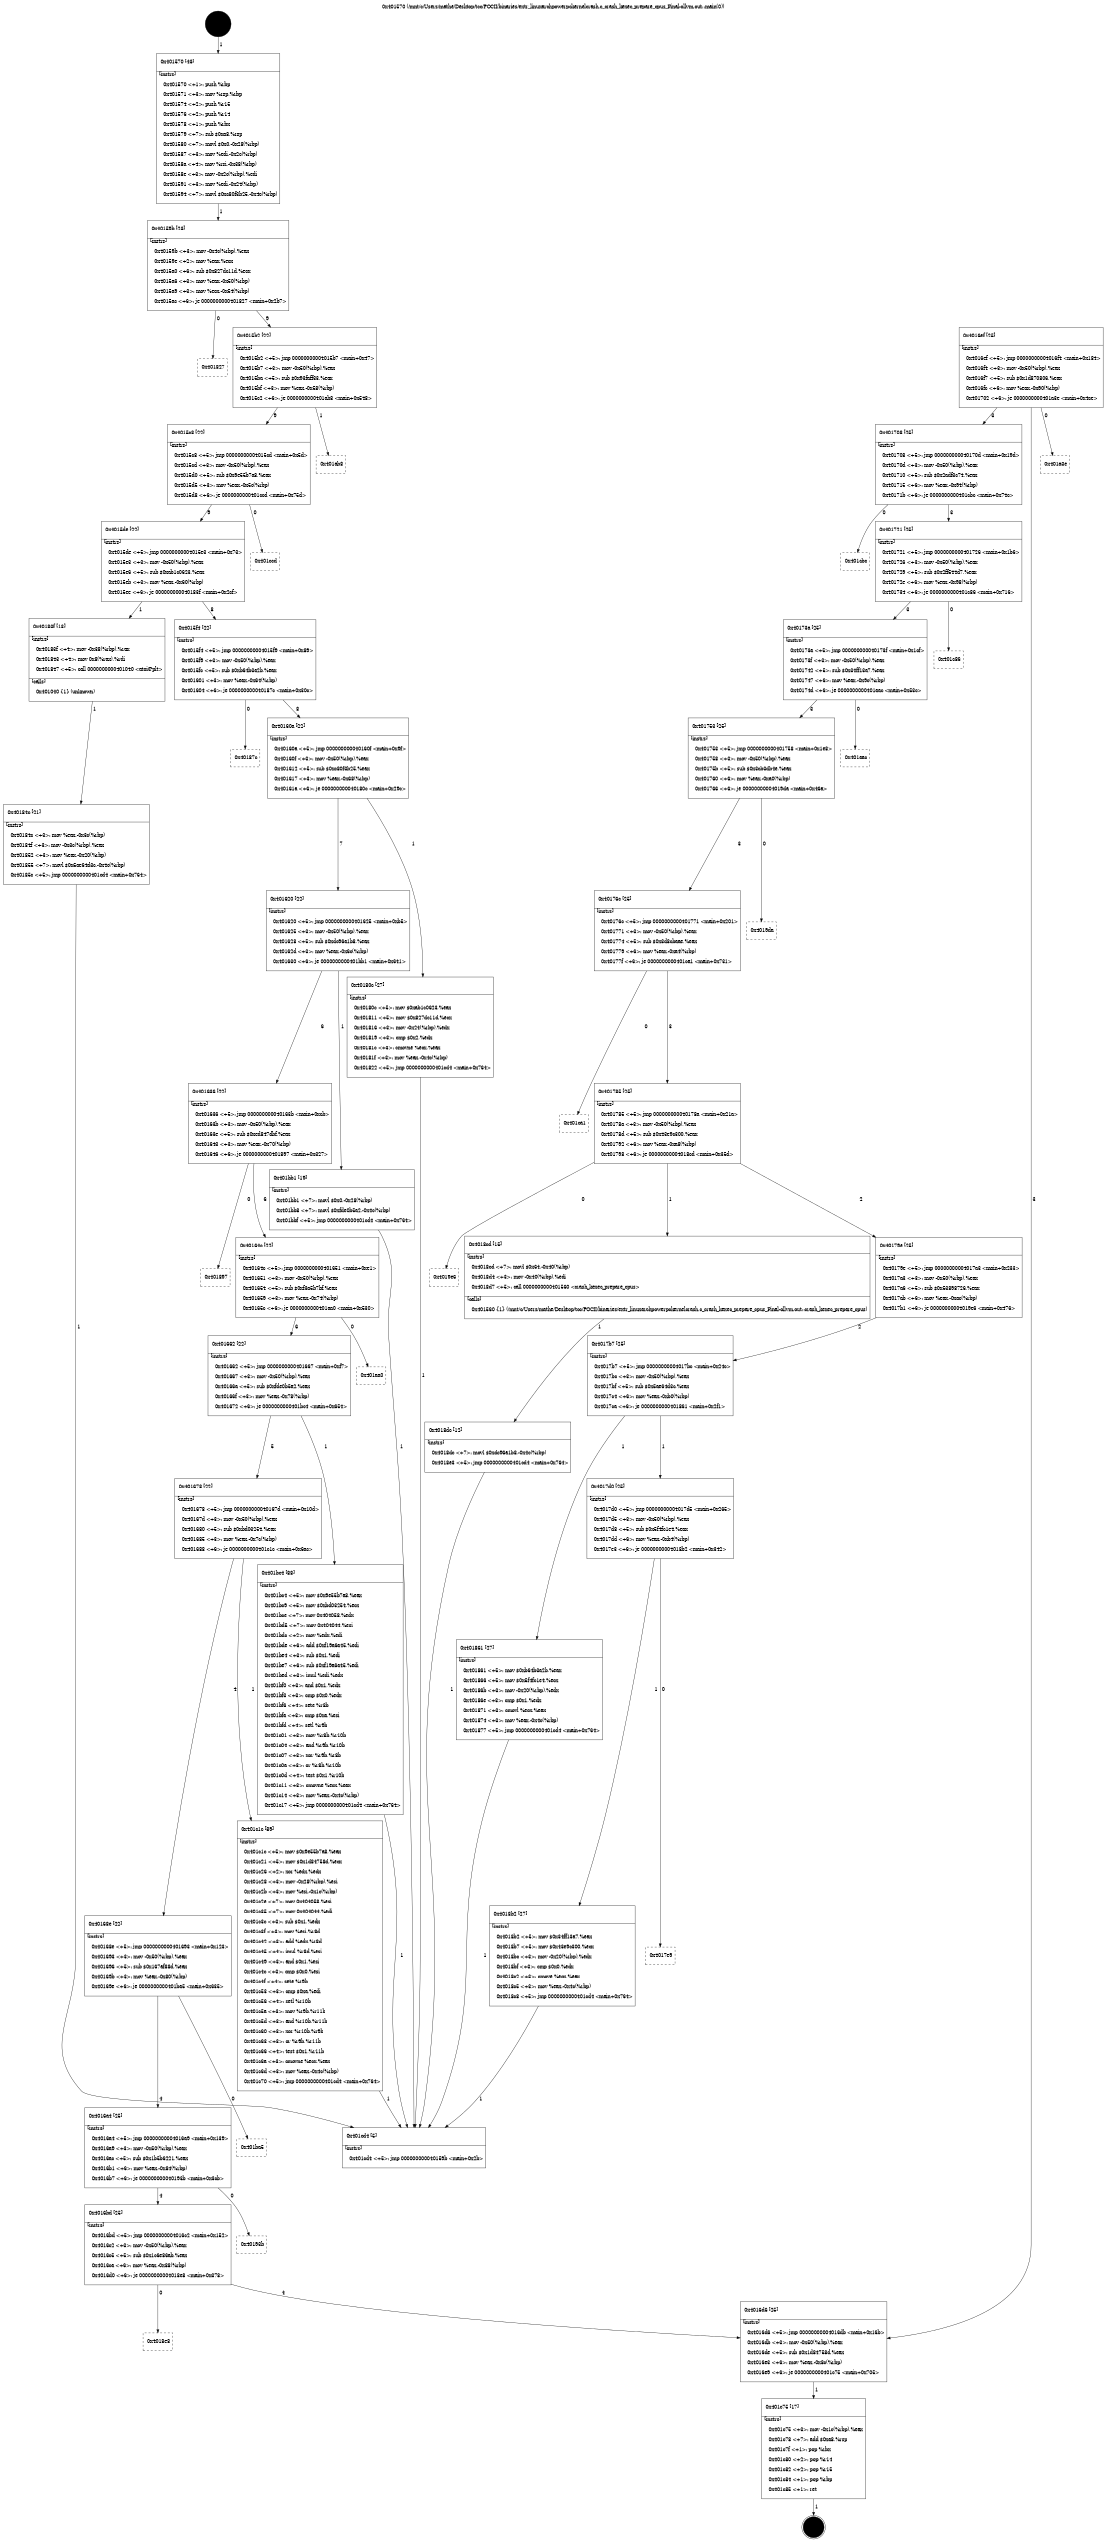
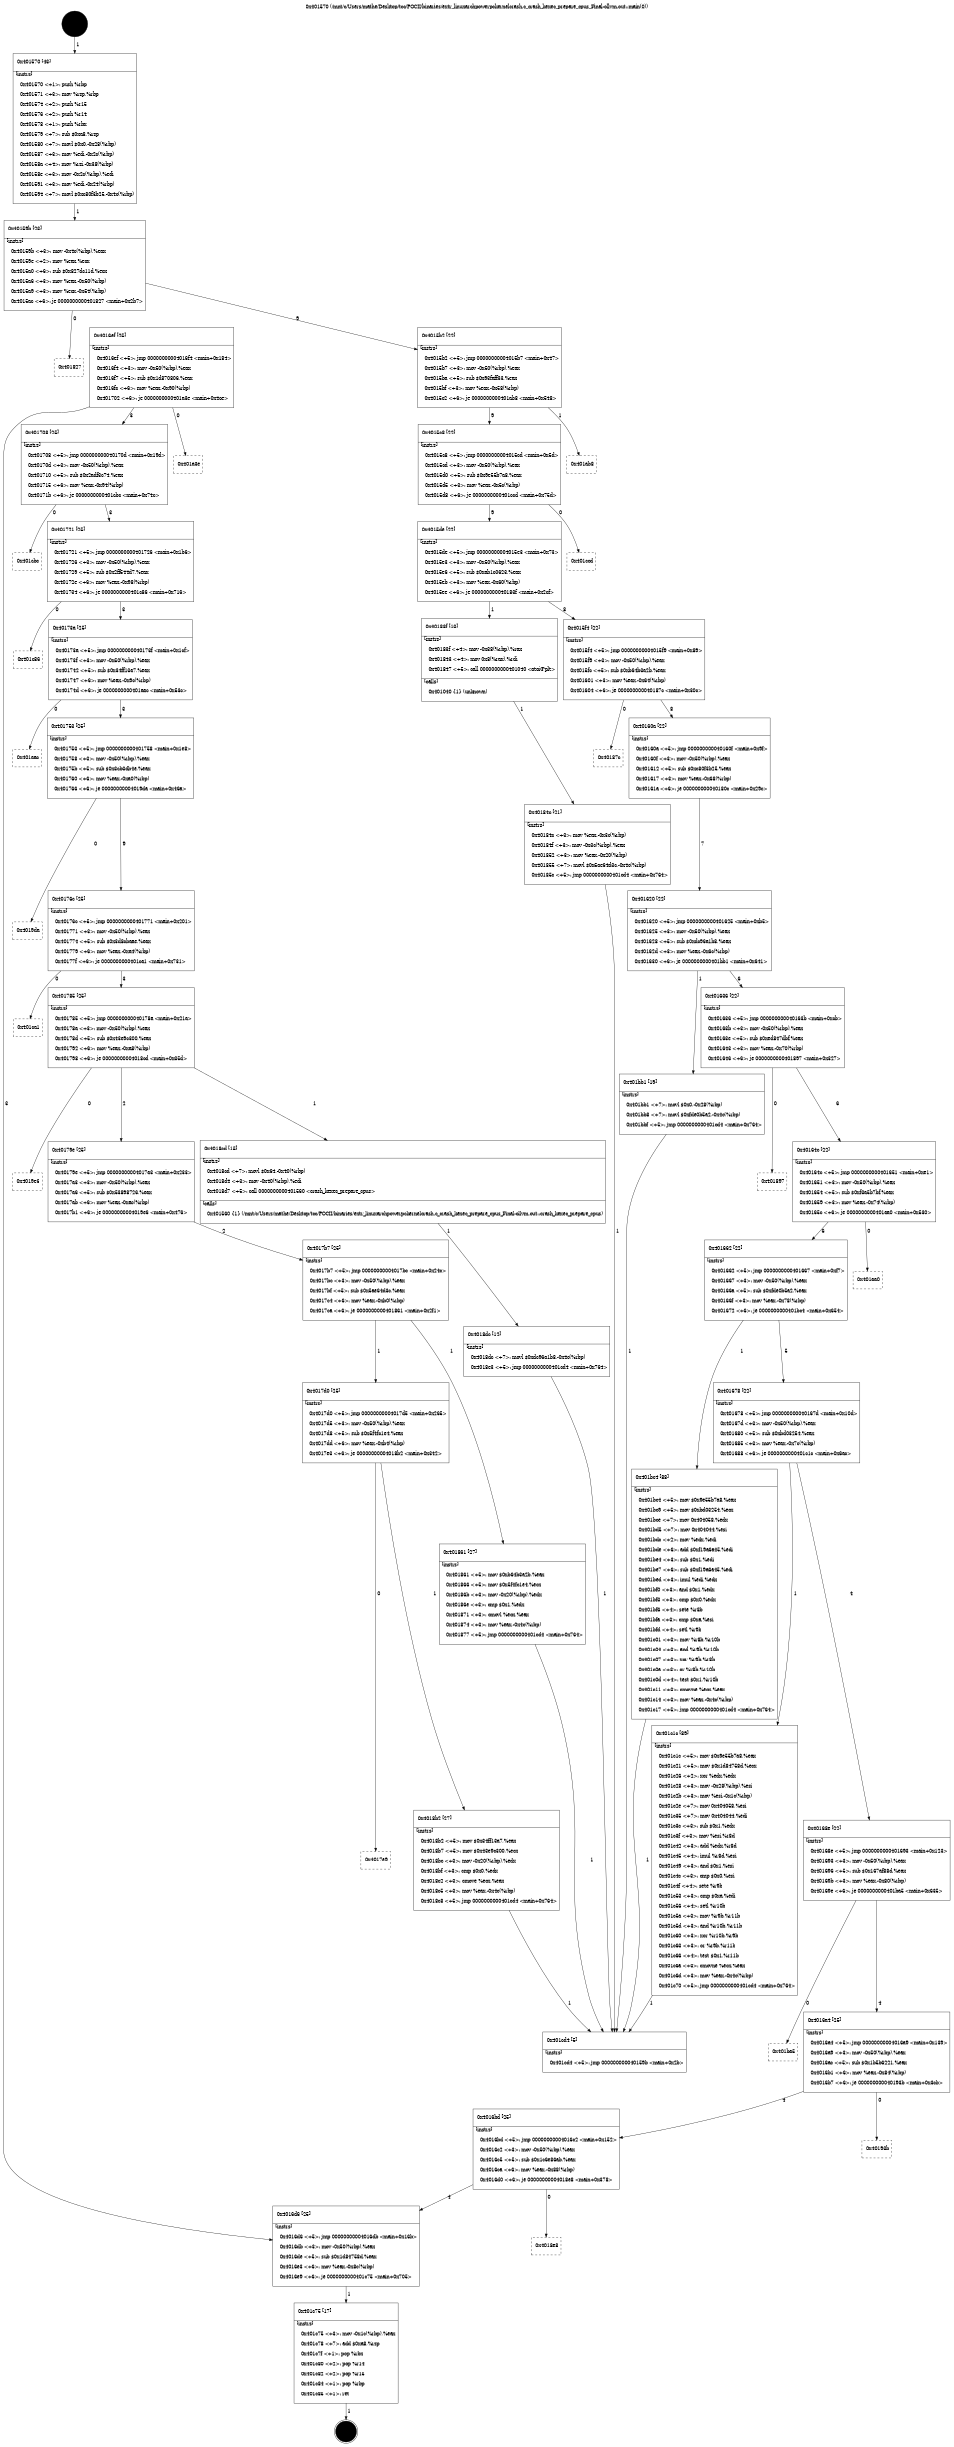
(739, 844) -> (123, 844)
(420, 1027) -> none
